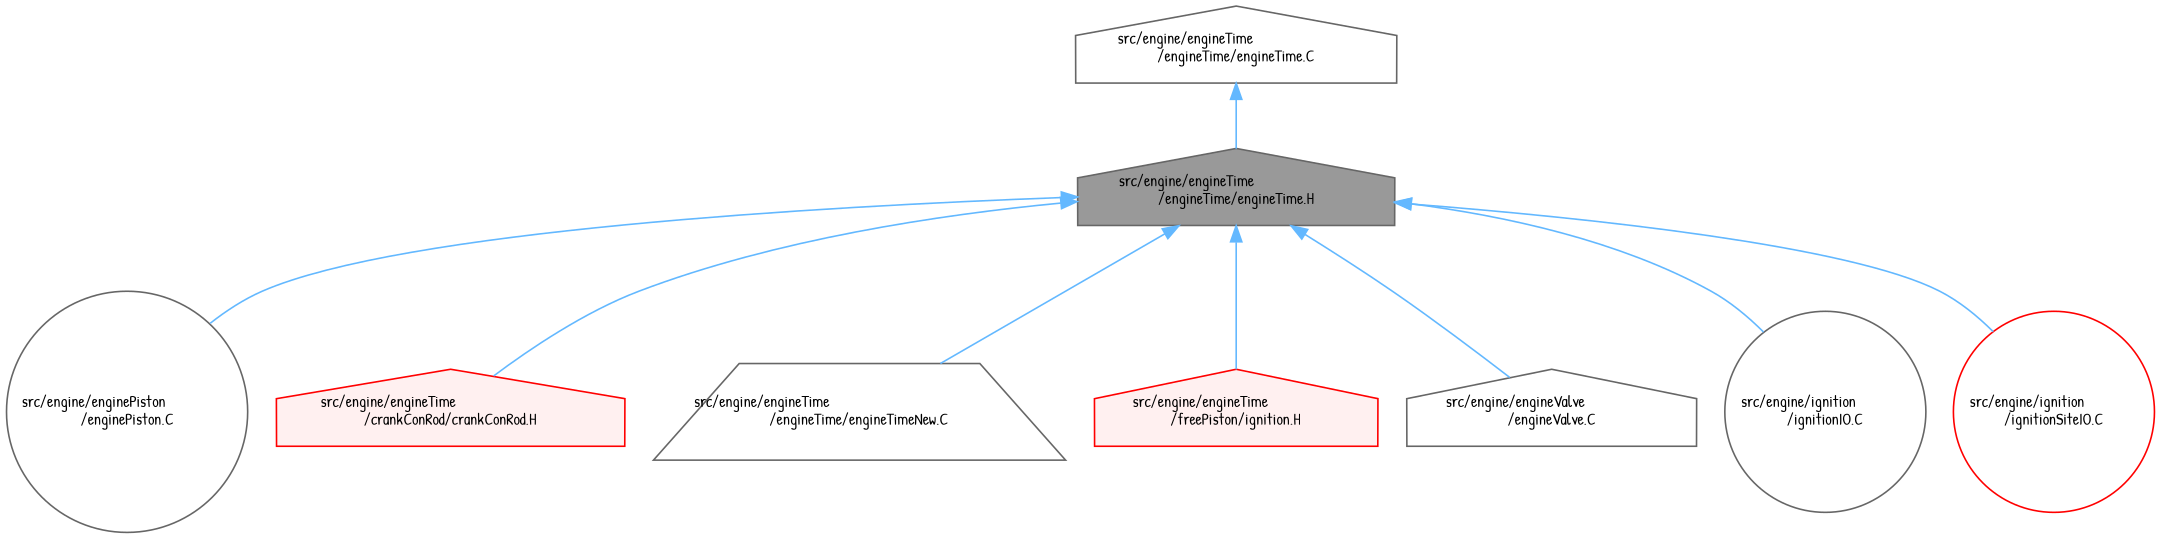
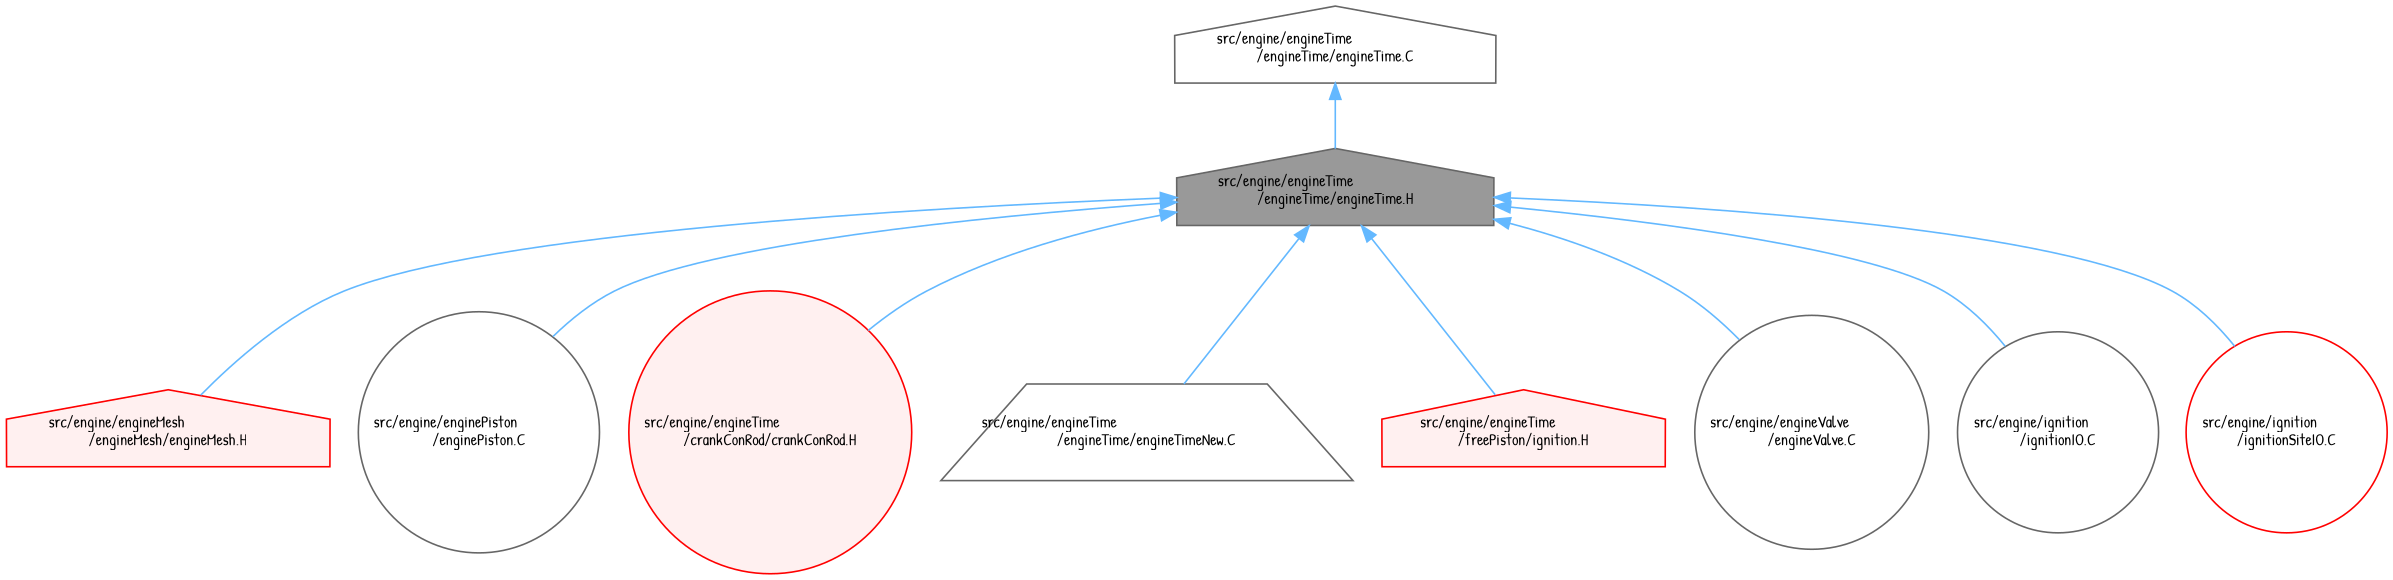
(451, 412) -> (770, 432)
(1552, 412) -> (1812, 432)
none -> (168, 432)
